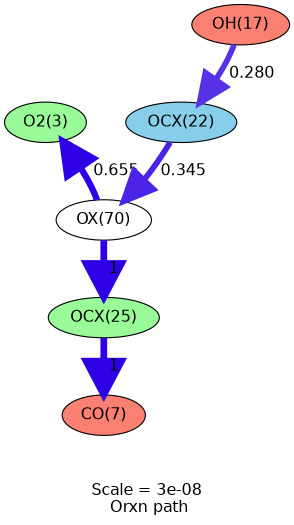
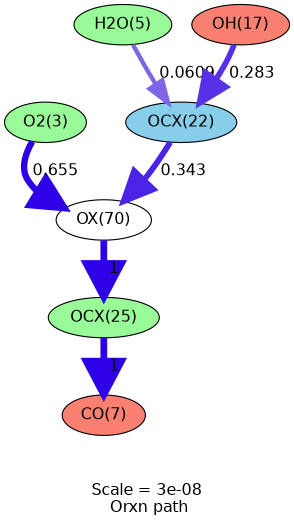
none -> (123, 25)
(250, 74) -> (250, 74)
(181, 171) -> (181, 171)
(90, 183) -> (24, 168)
